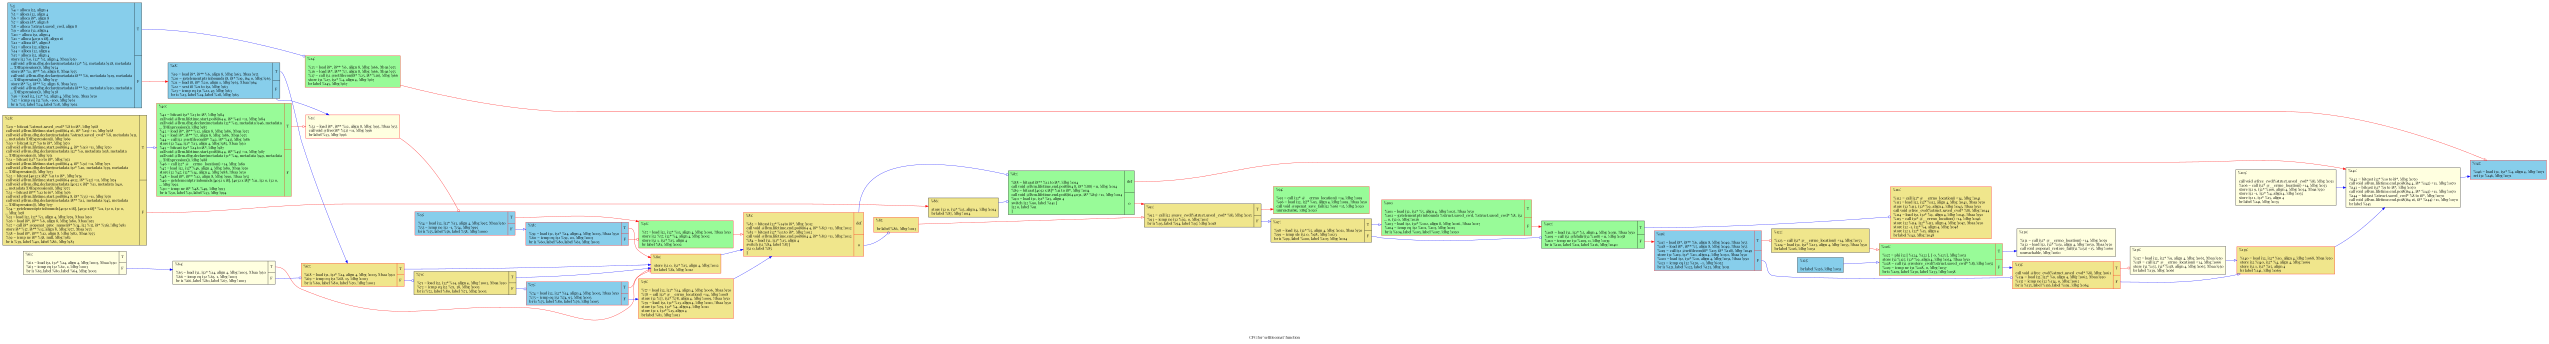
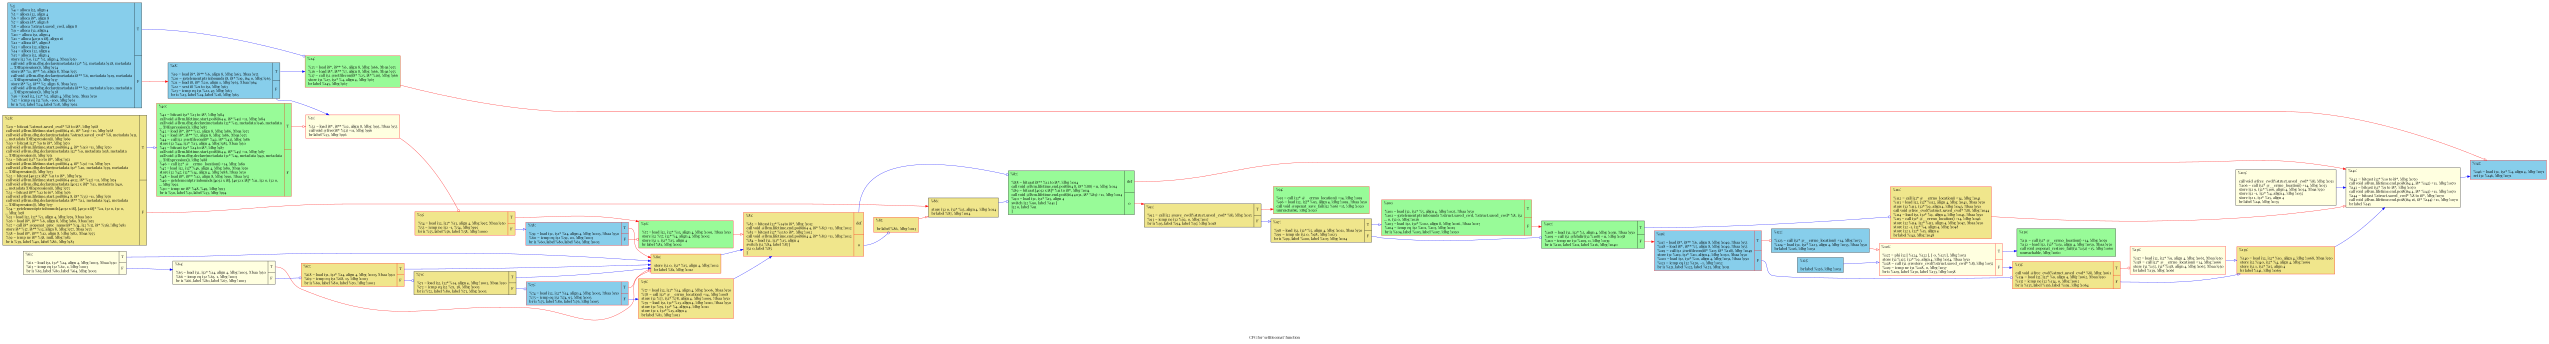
(310, 167) -> (291, 72)
(1030, 221) -> (922, 218)
none -> (2168, 221)
(465, 223) -> (465, 223)
(1820, 241) -> (1820, 241)
(2066, 243) -> (2066, 243)
none -> (387, 253)
(1941, 260) -> (1941, 260)
(2178, 260) -> (2178, 260)
(1690, 263) -> (1690, 263)
